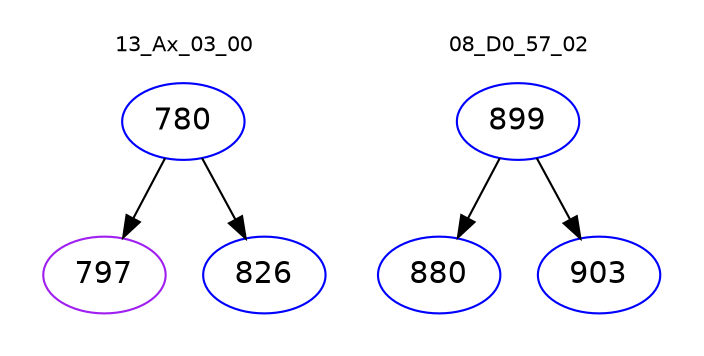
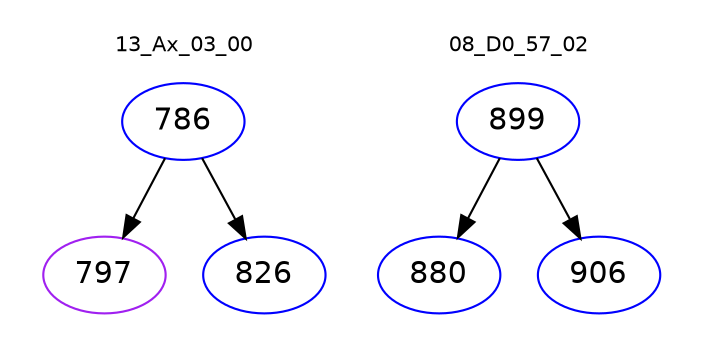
(183, 122) -> (183, 122)
(599, 275) -> (599, 275)
